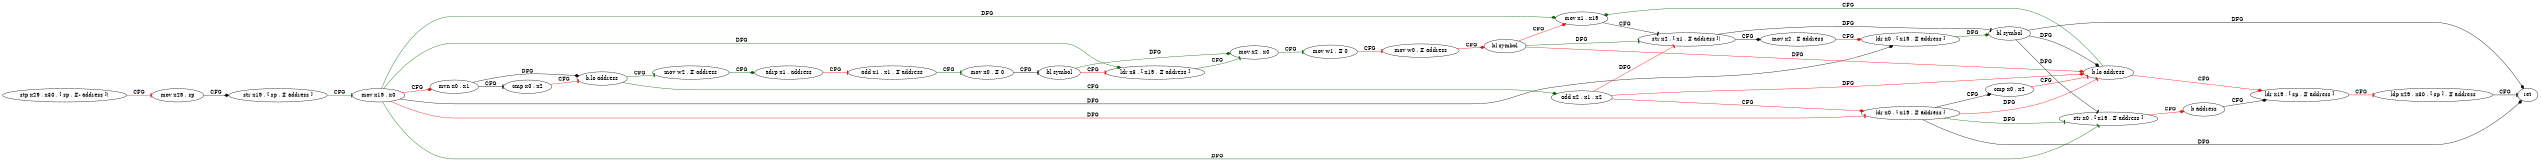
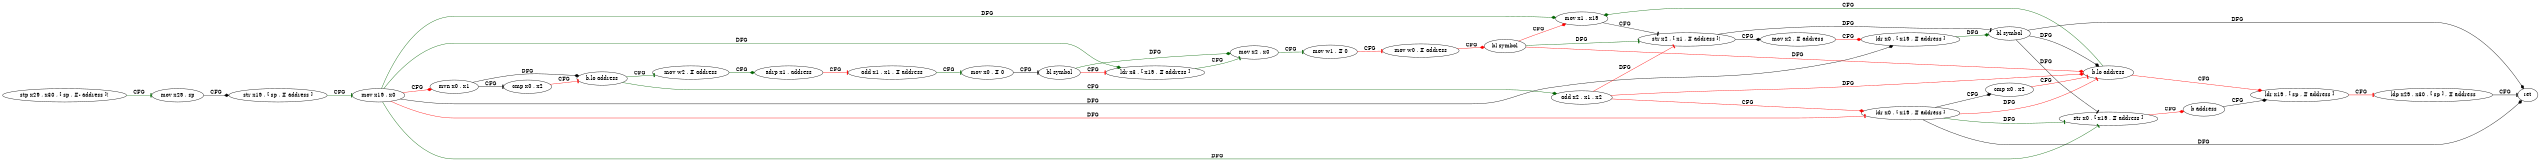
(138, 95) -> (138, 95)
